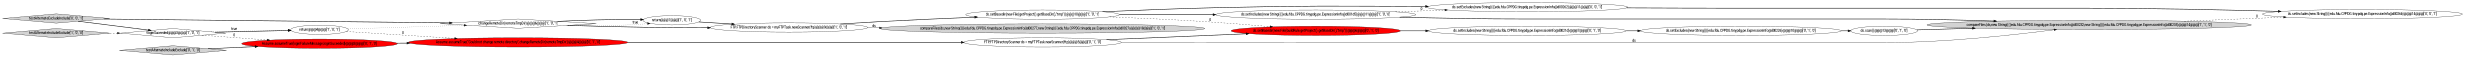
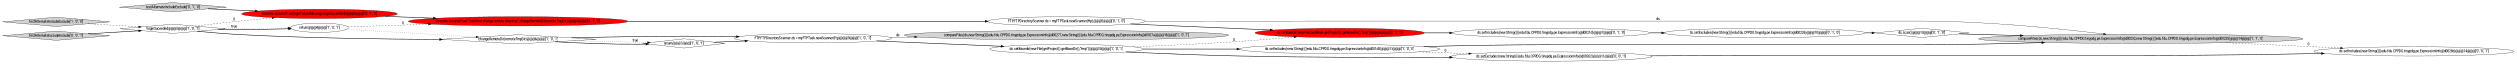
(672, 20) -> (684, 43)
(277, 21) -> (318, 38)
(1884, 31) -> (1922, 33)
